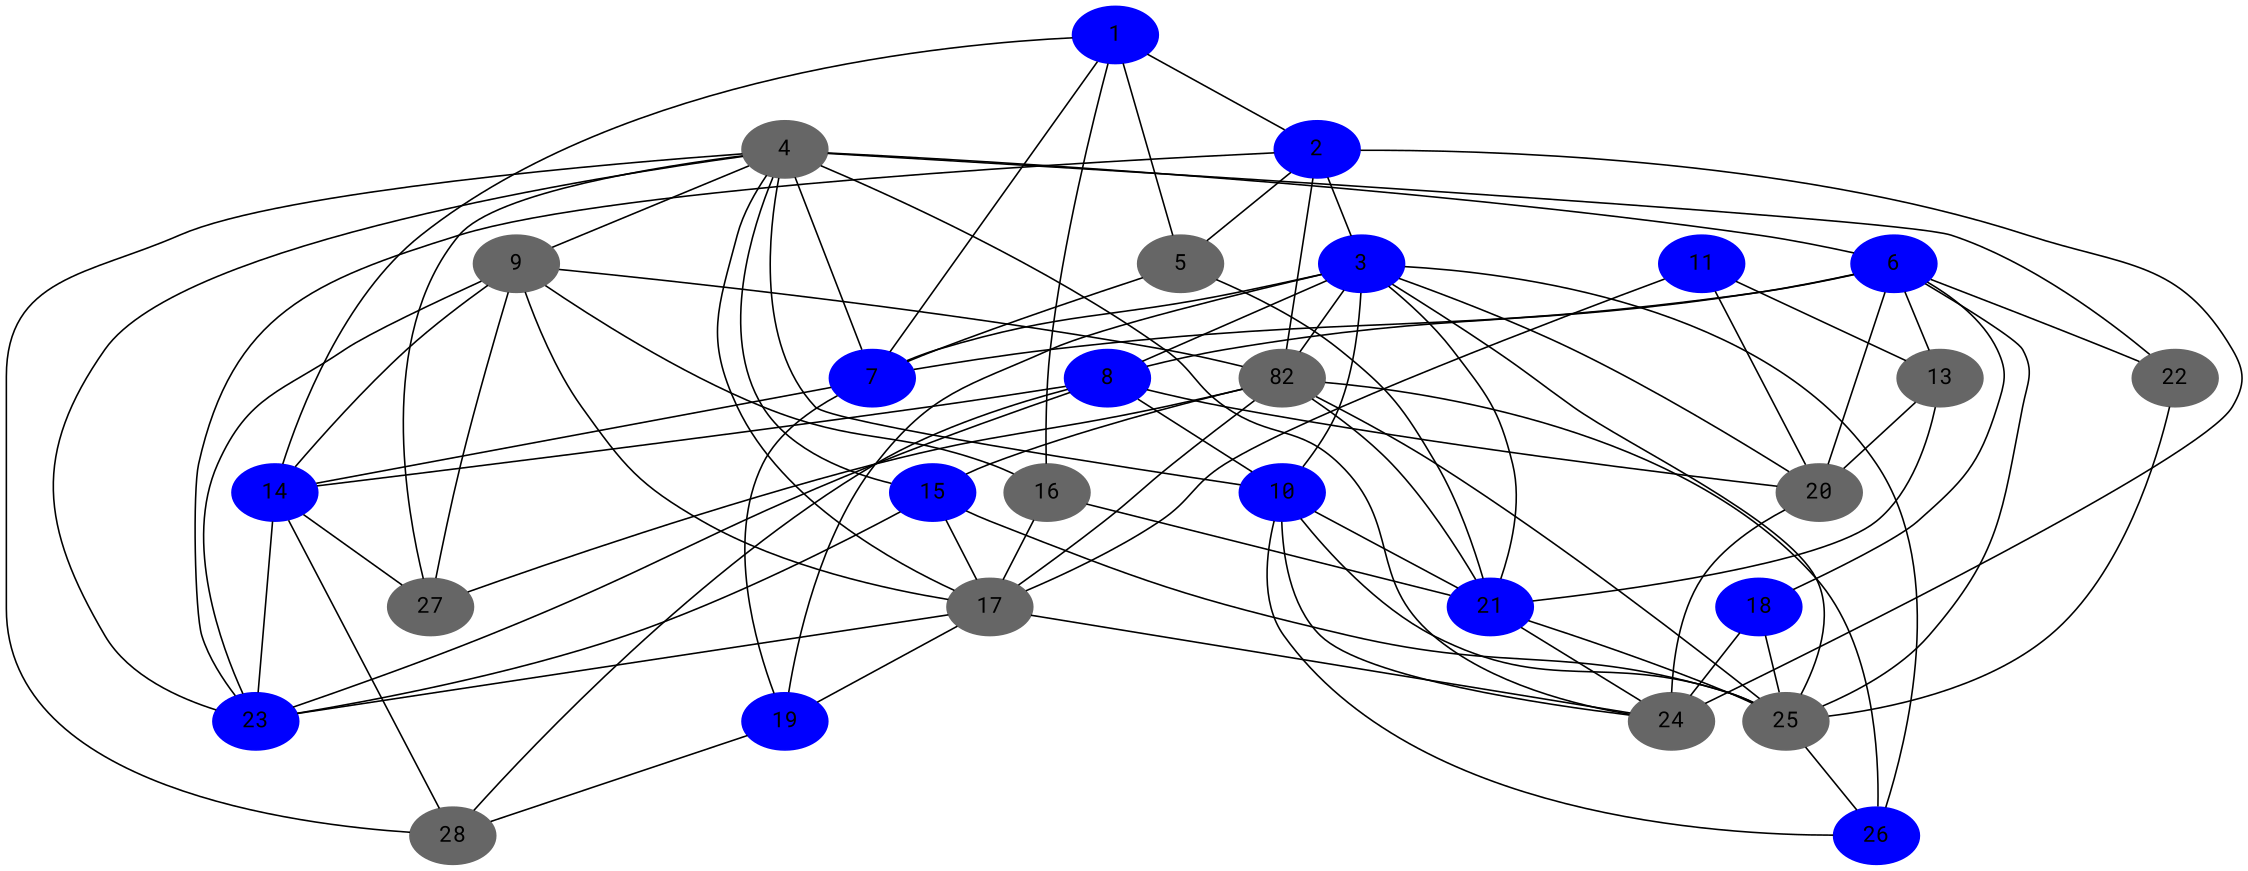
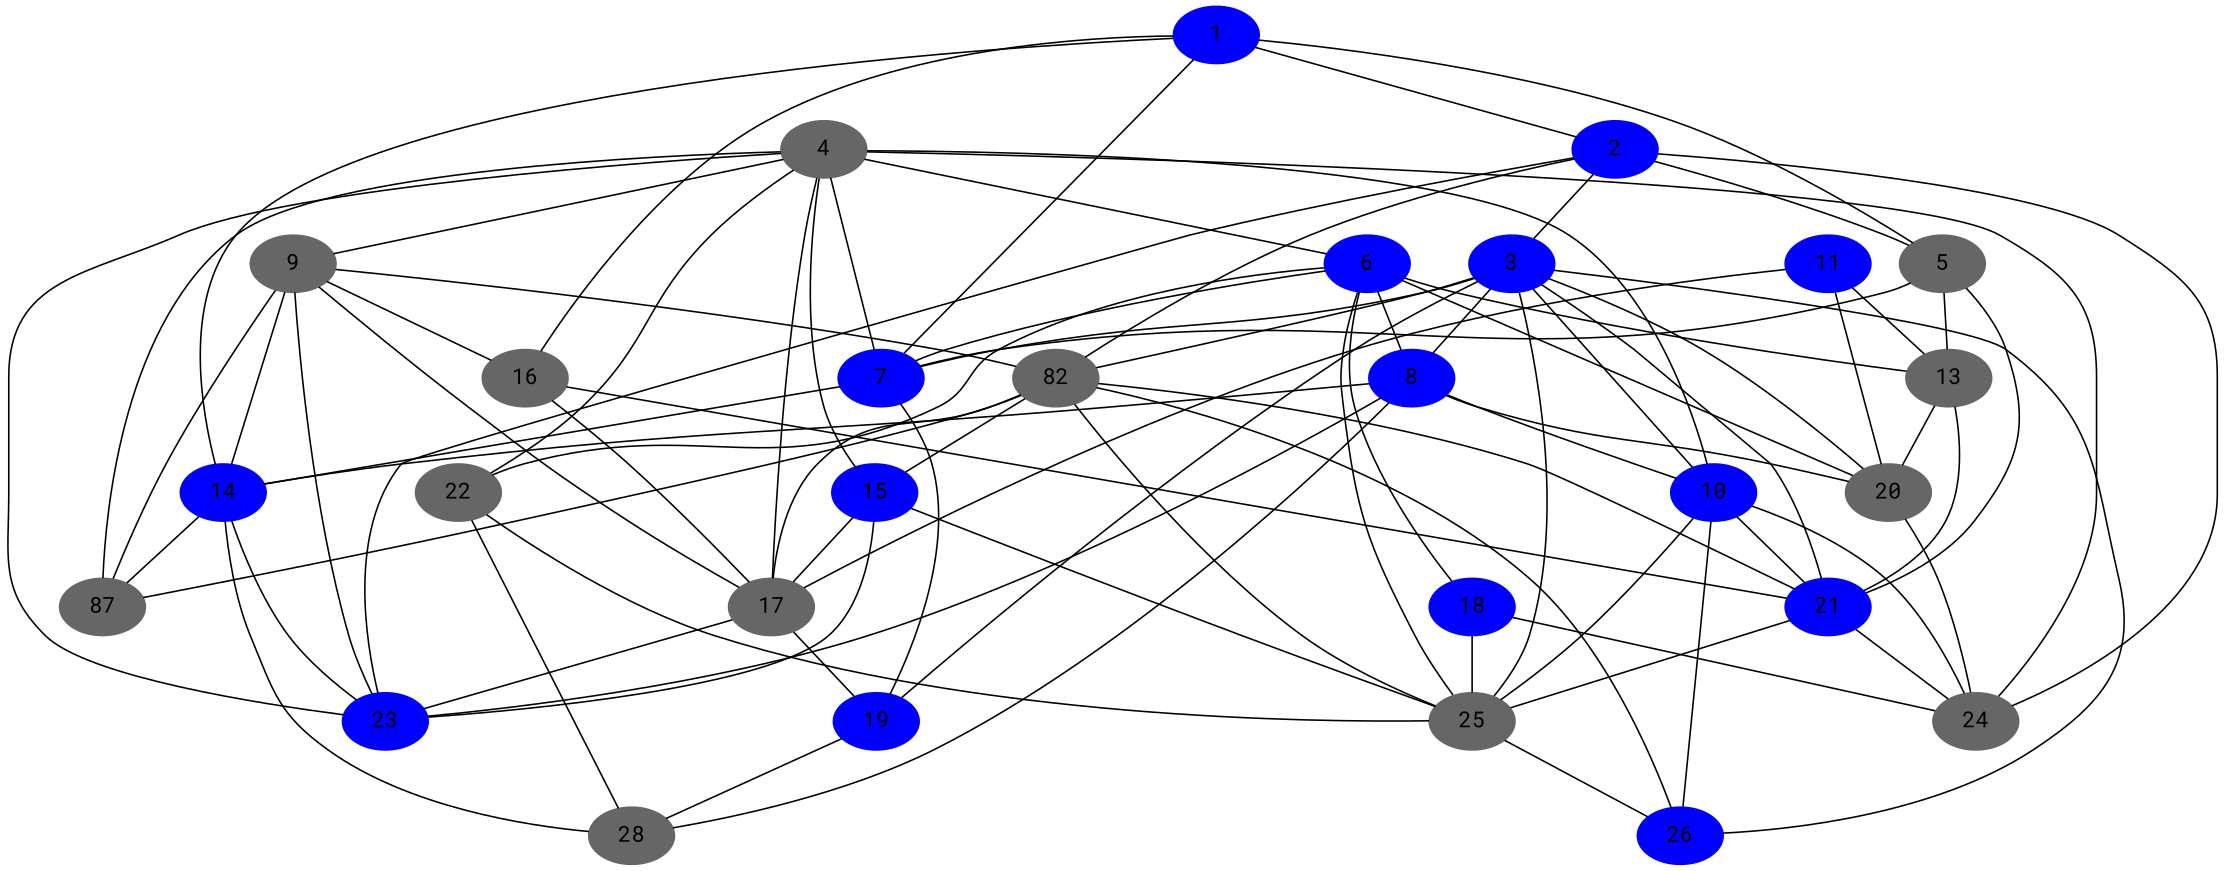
none -> (1946, 320)
(12, 338) -> (541, 657)
(431, 607) -> (102, 607)
(1331, 664) -> none
